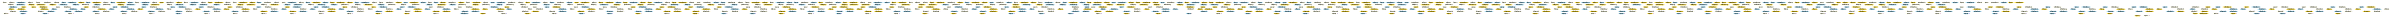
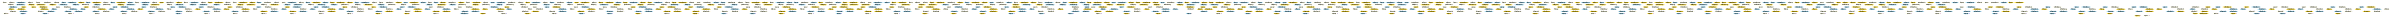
(1633, 9) -> (1633, 9)
